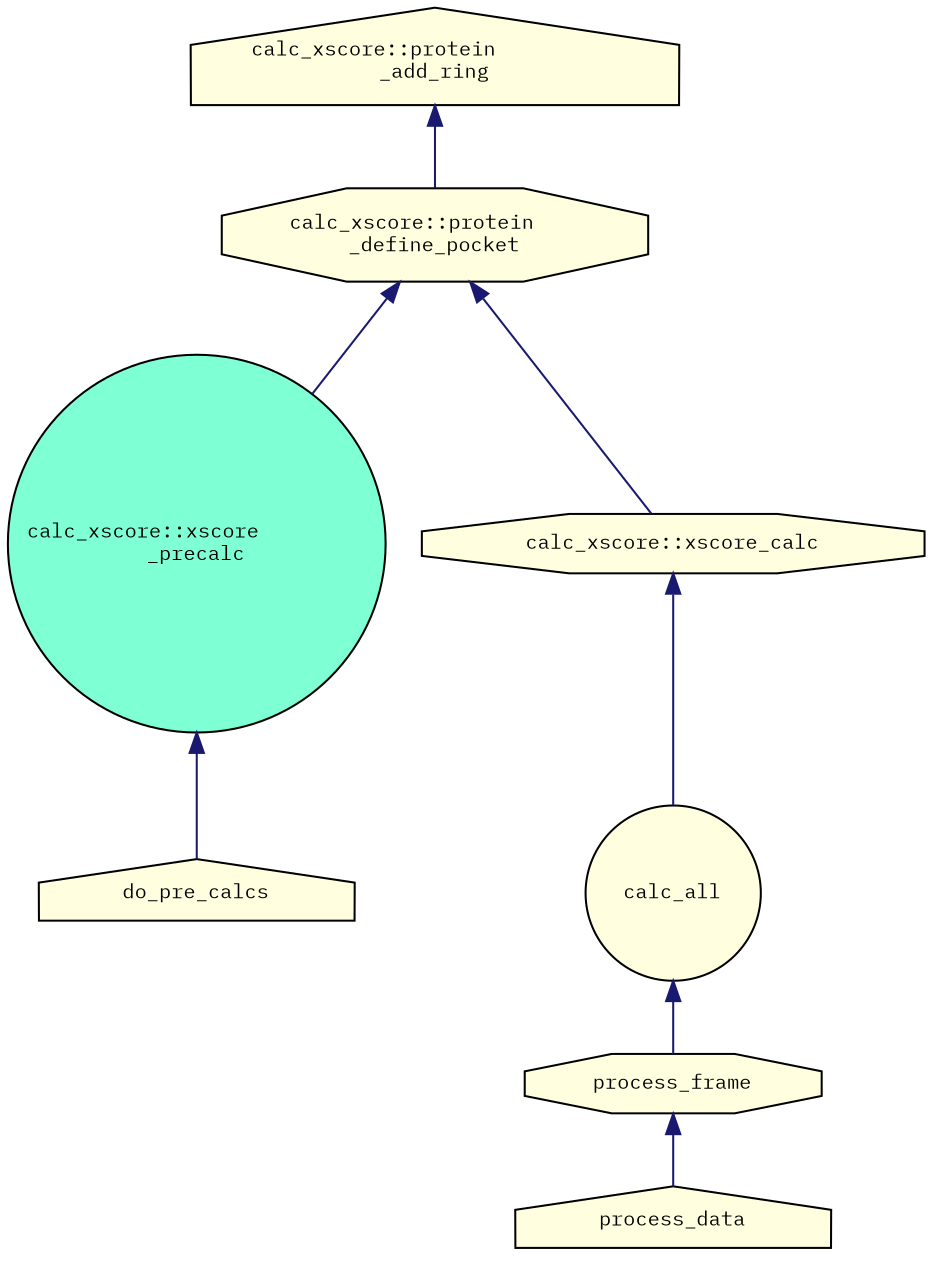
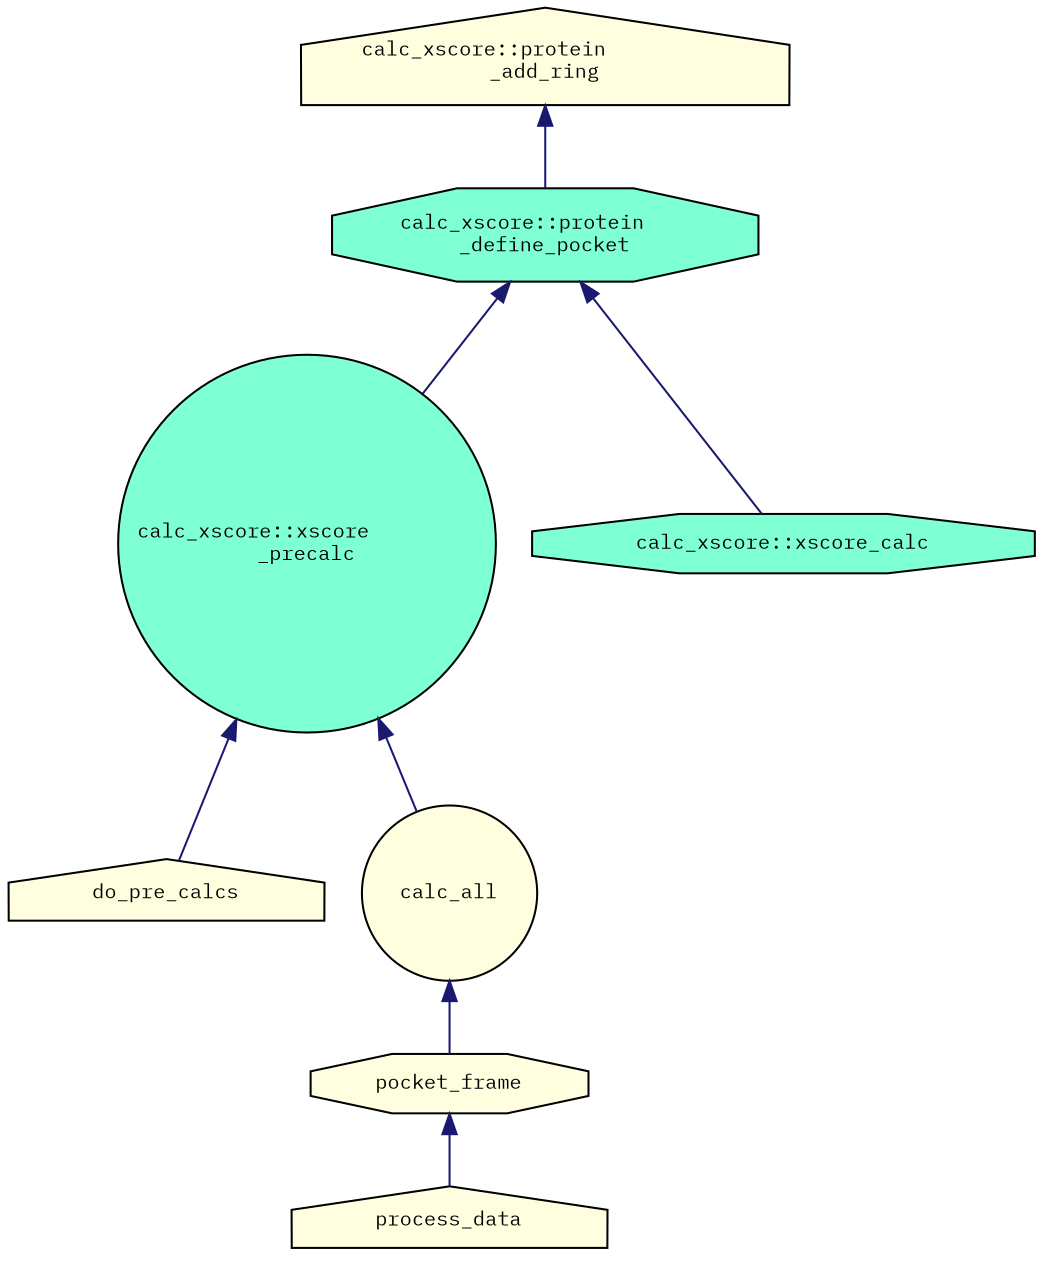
(435, 235) -> (545, 235)
(673, 544) -> (783, 544)
(673, 700) -> (402, 775)
(673, 1084) -> (450, 1084)
